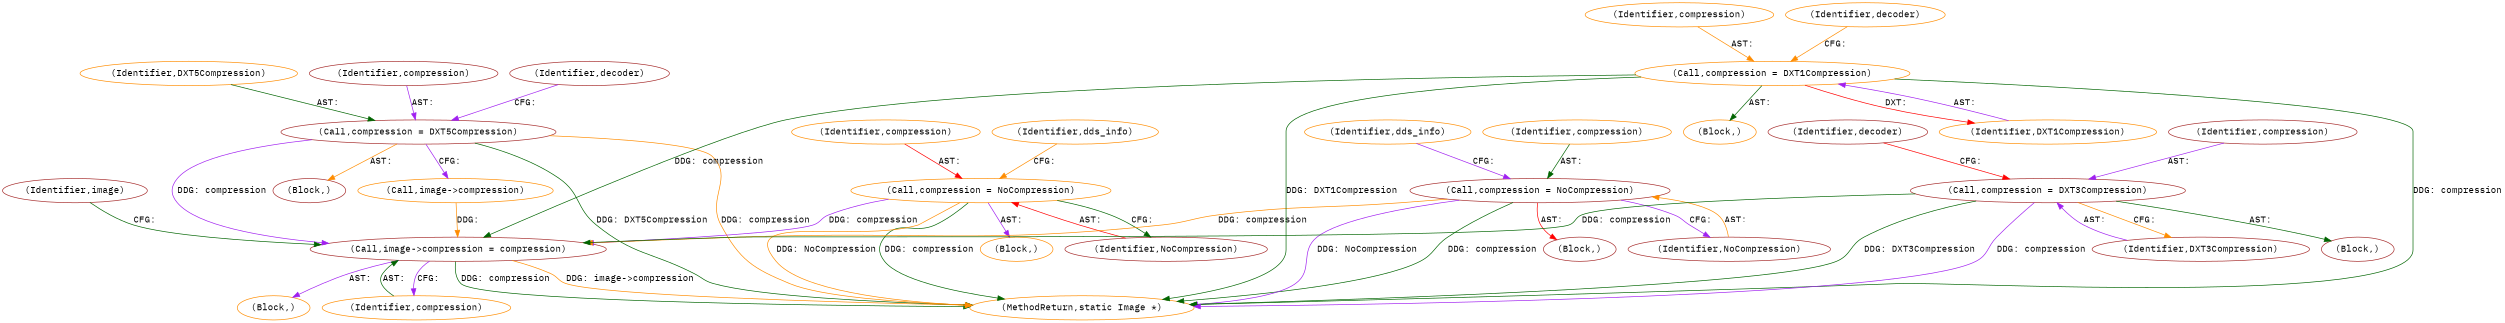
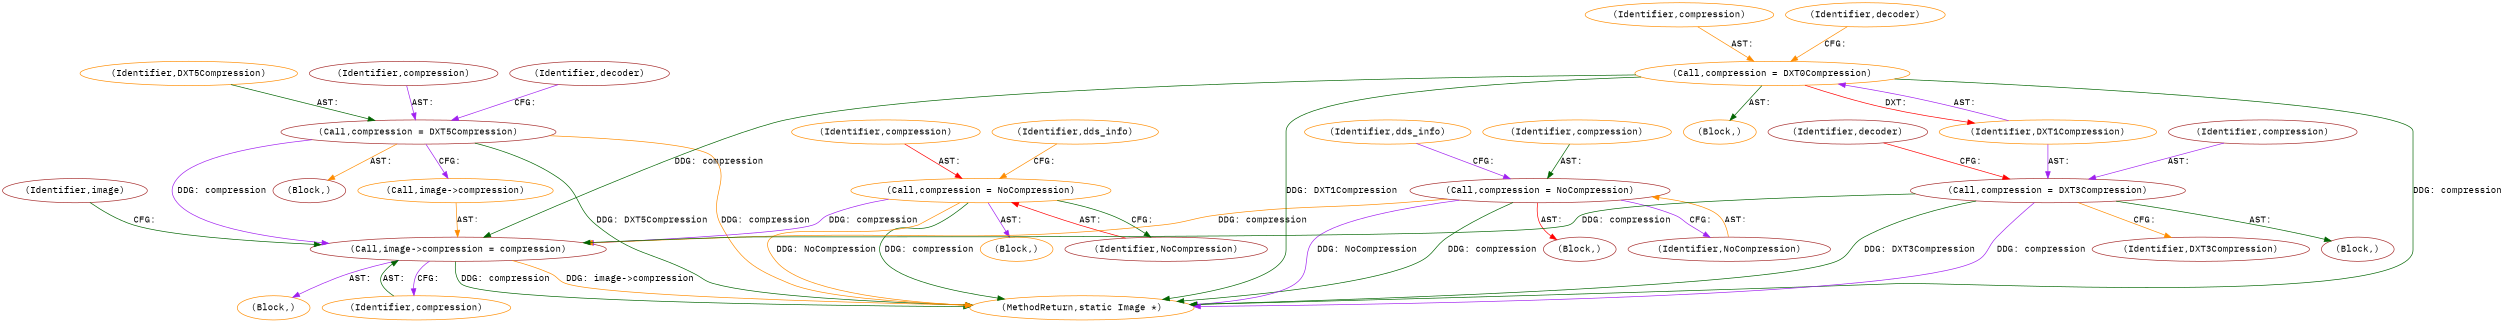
(1772, 73) -> (1772, 73)
(471, 220) -> (471, 220)
(2092, 229) -> (2048, 158)
